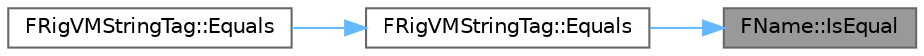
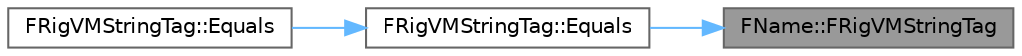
(820, 28) -> (869, 28)
